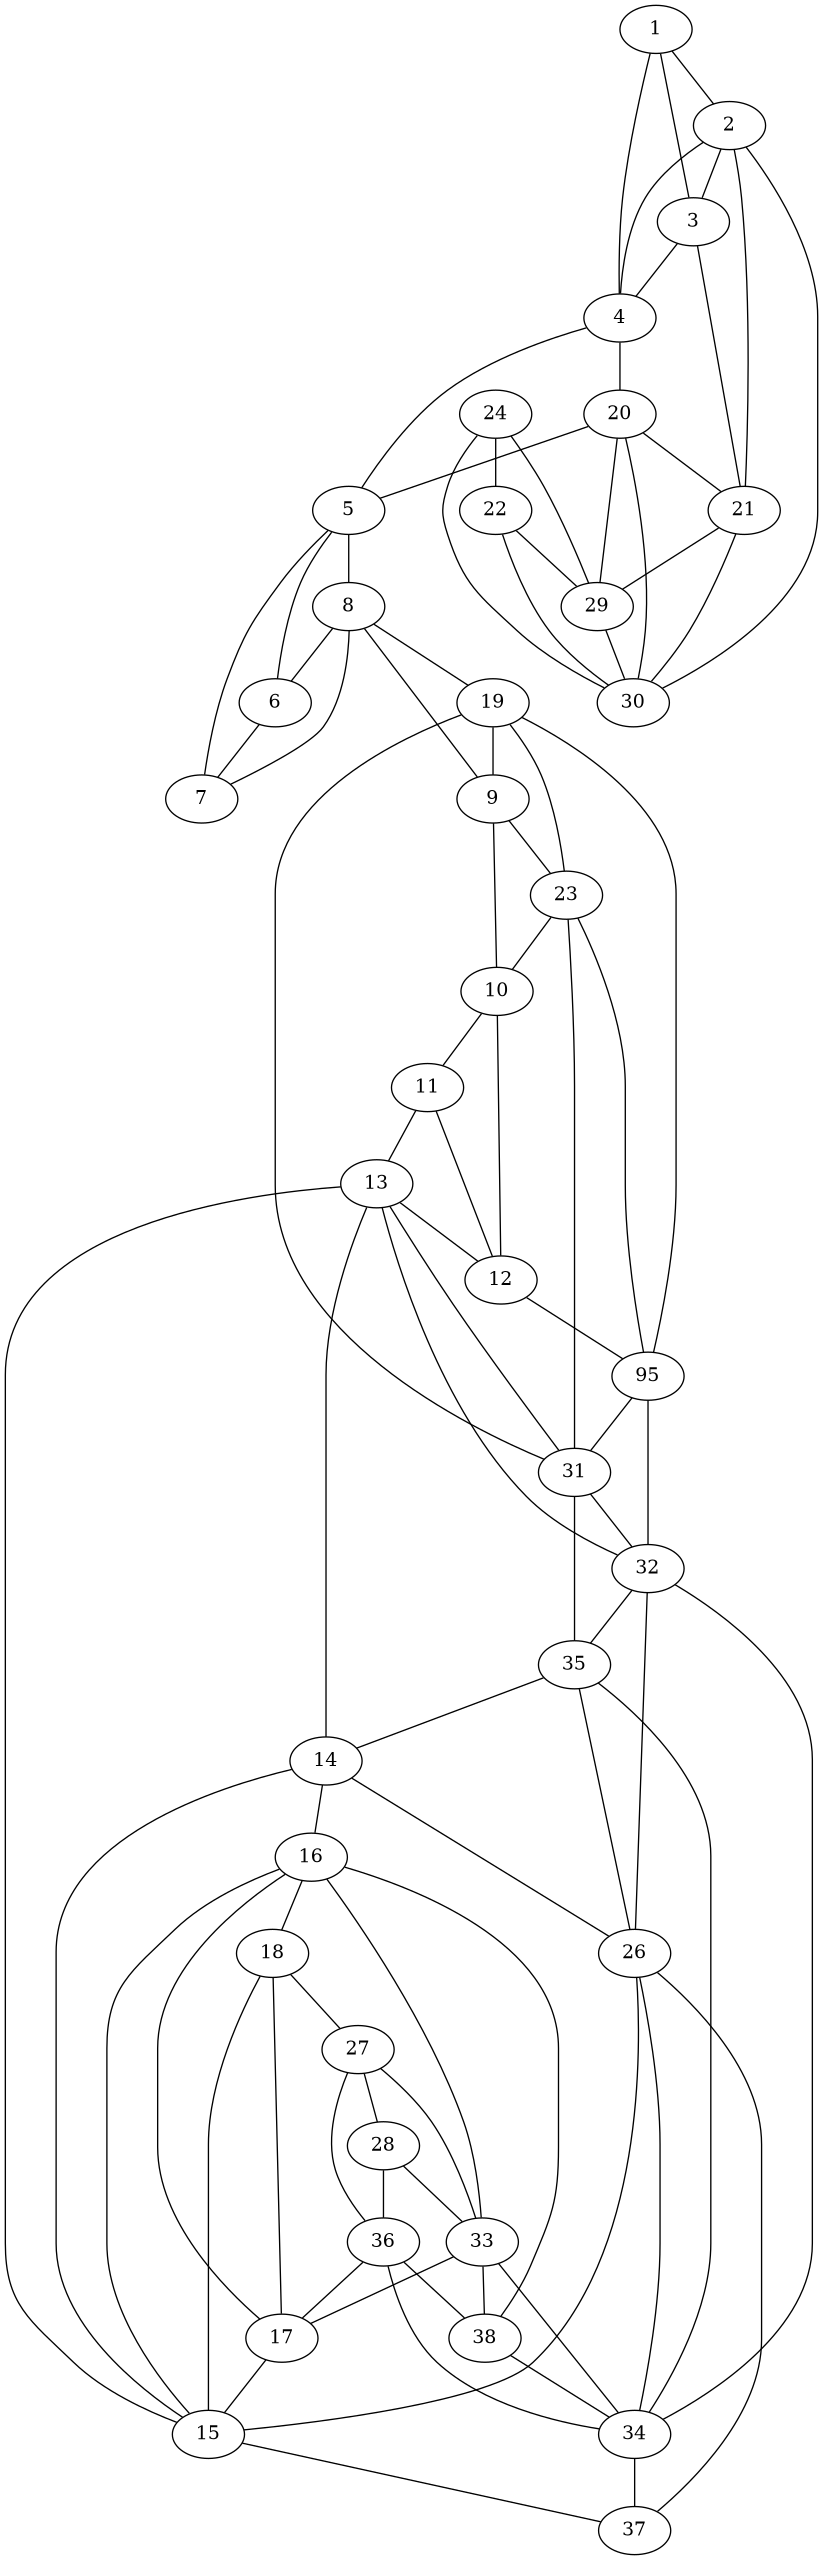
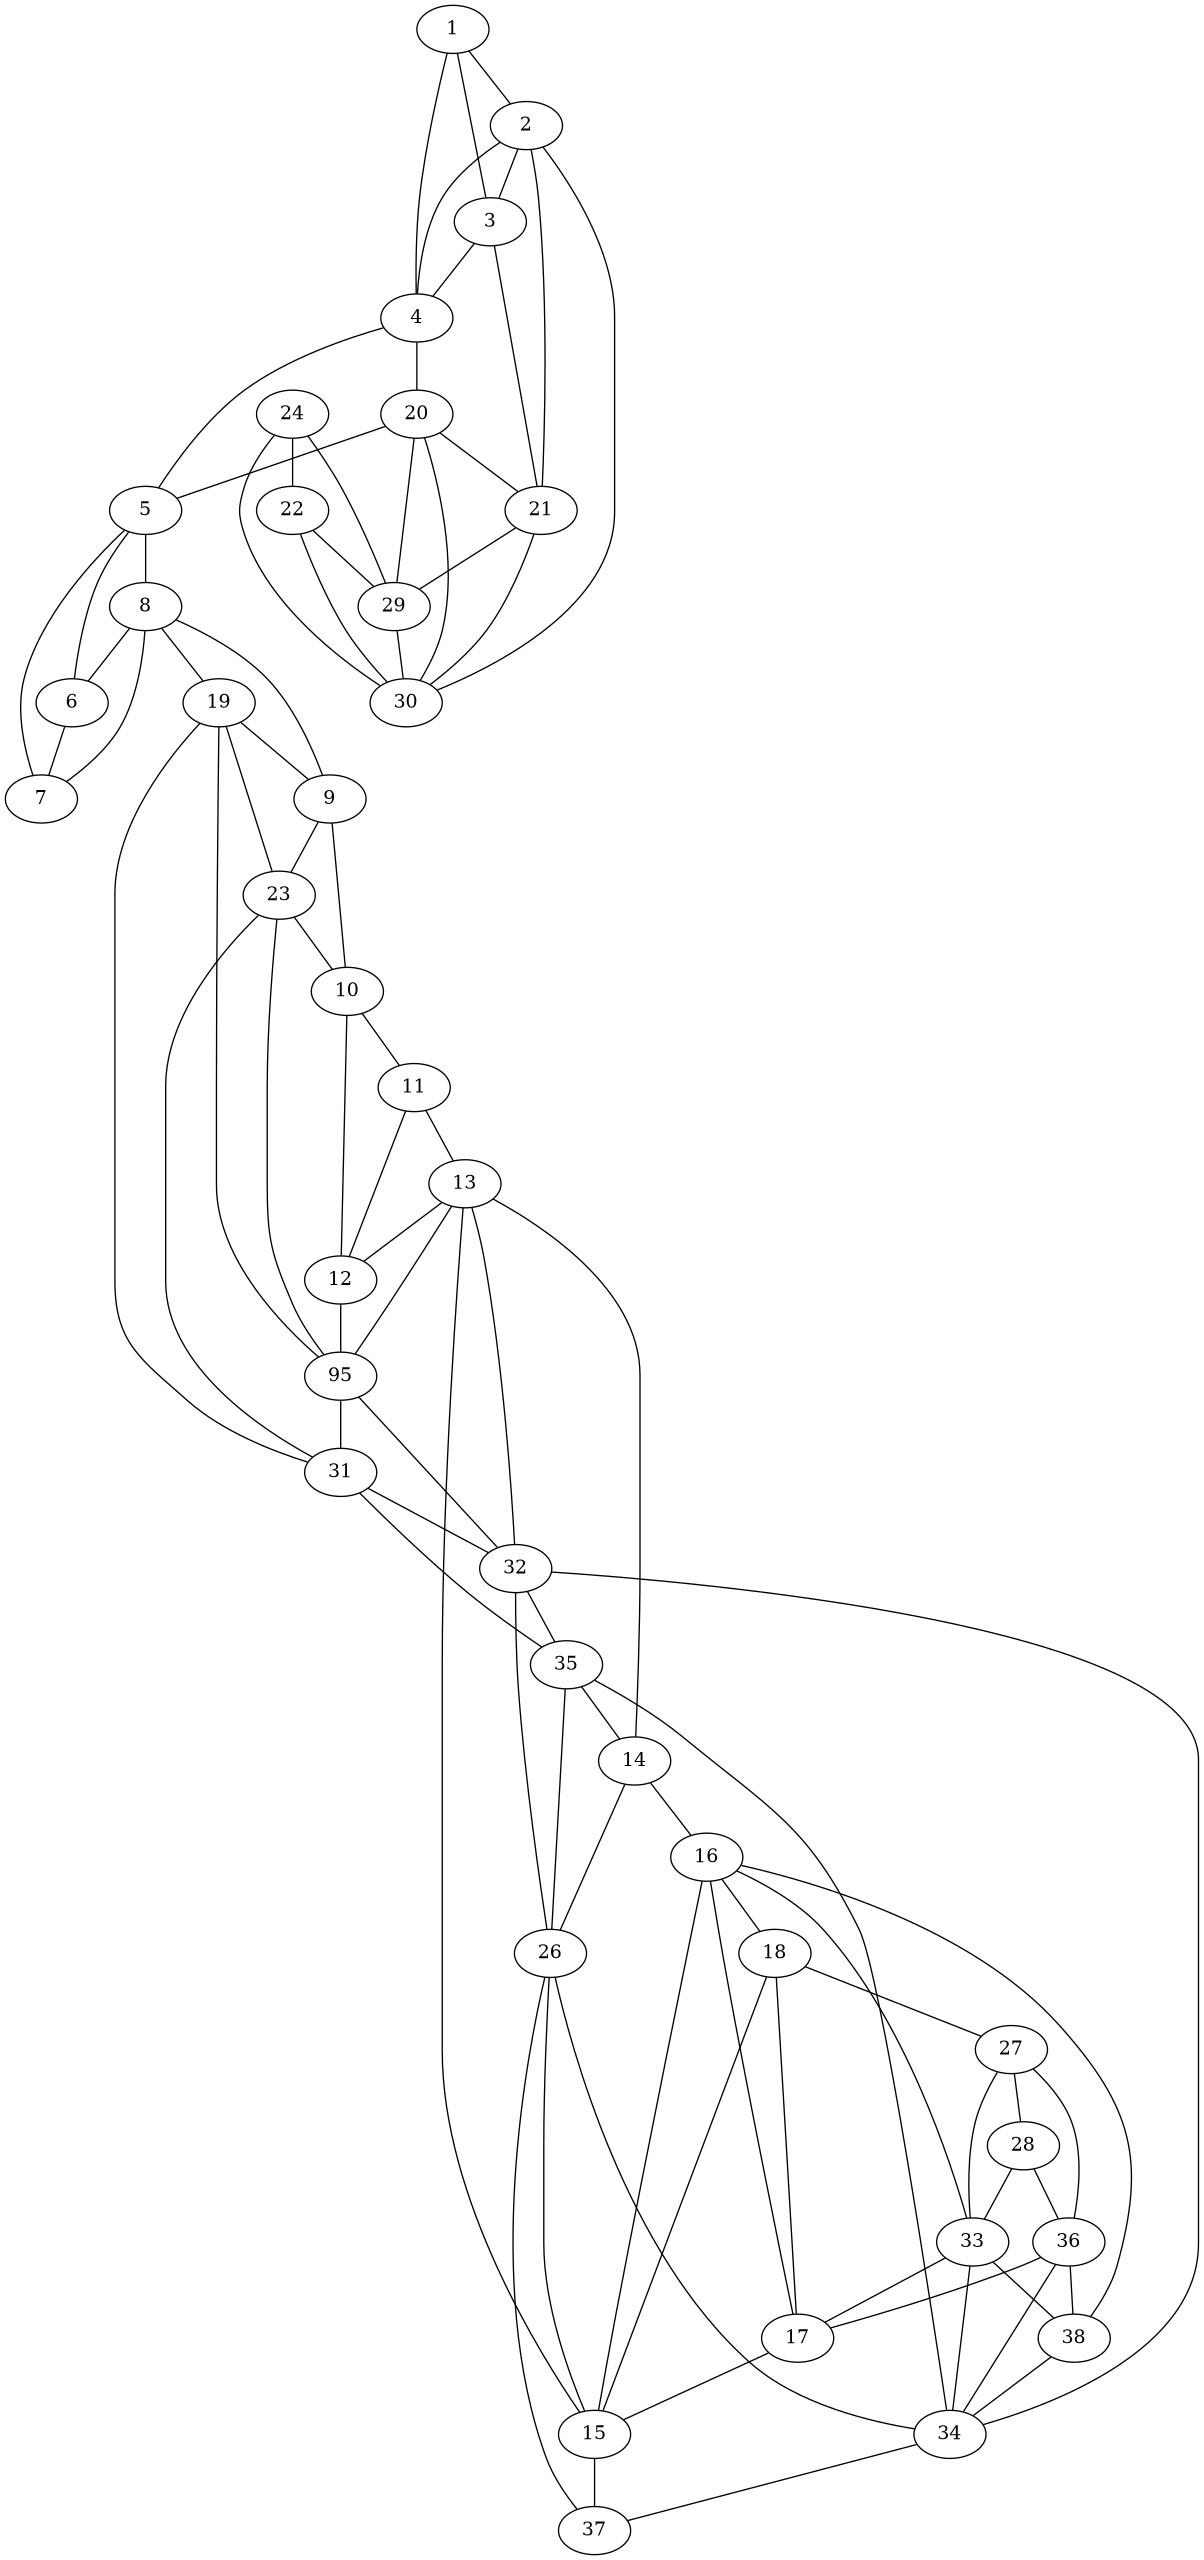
(471, 1330) -> (404, 1281)
(56, 2050) -> none
